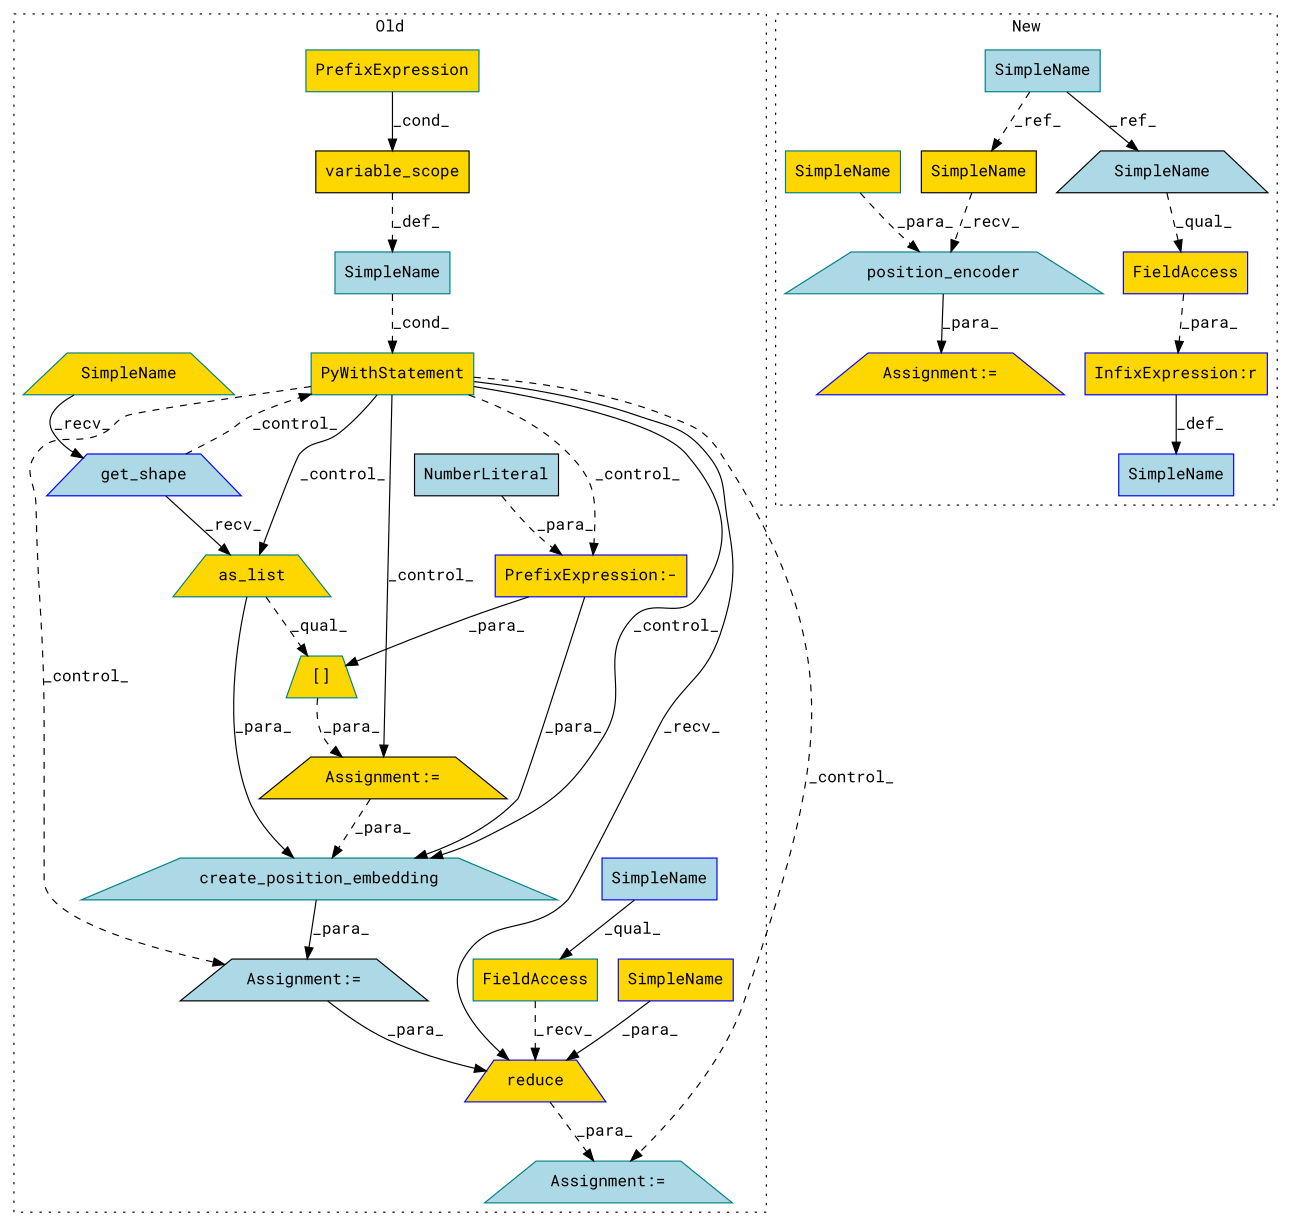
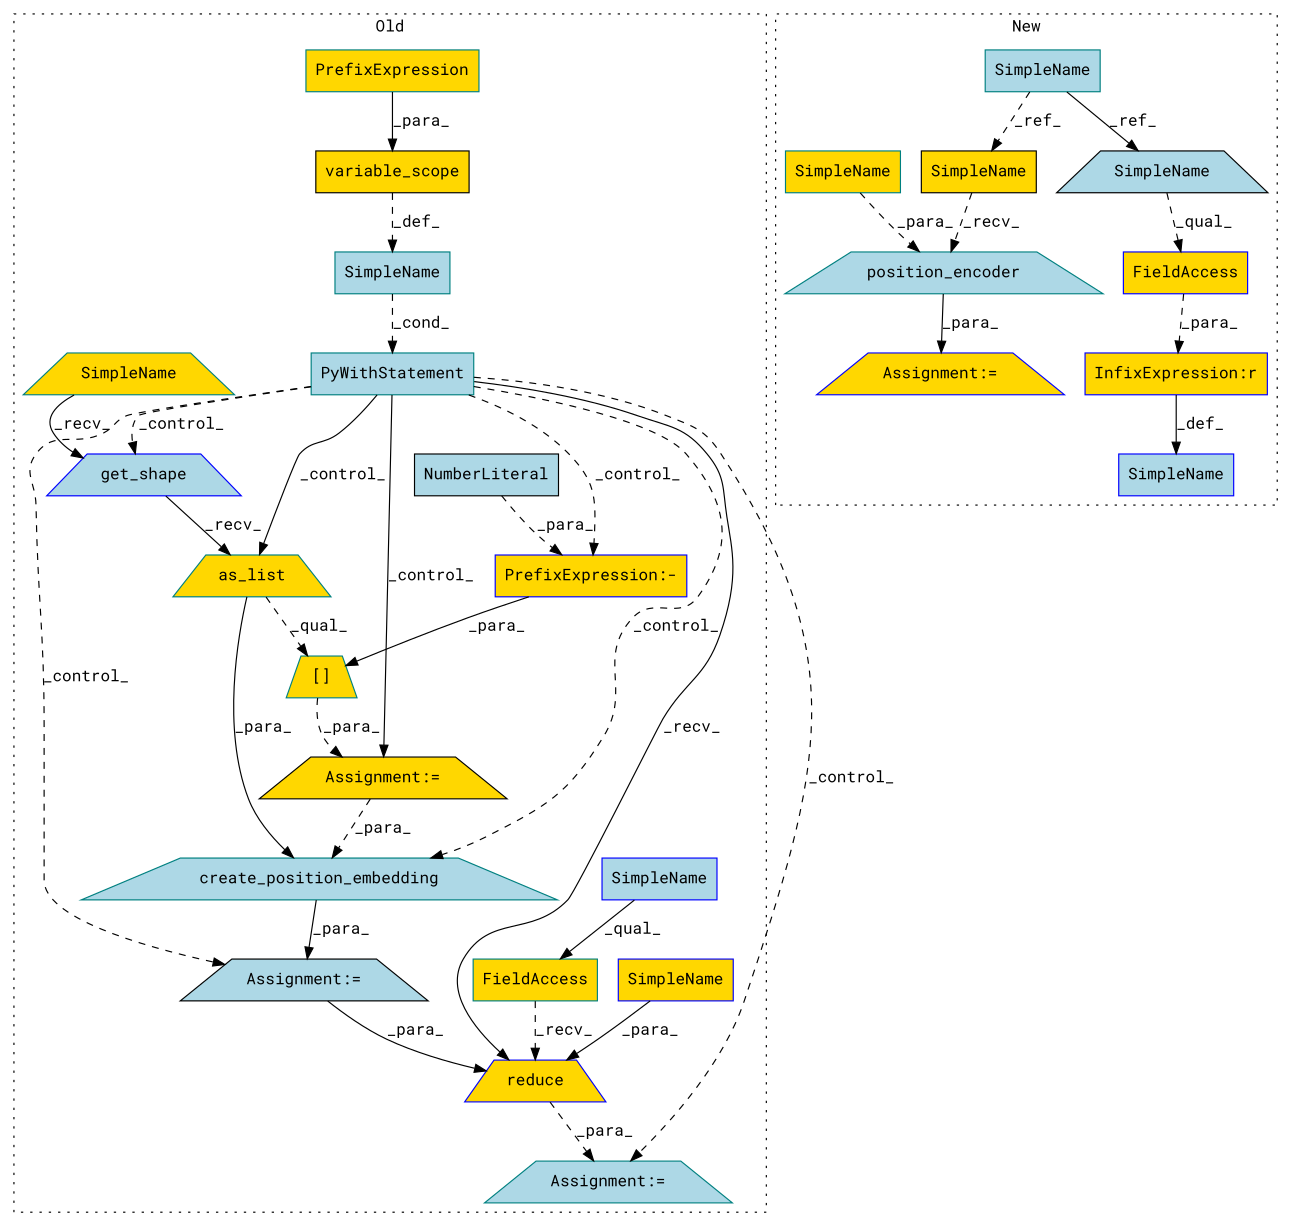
(421, 121) -> (421, 121)
(392, 374) -> (392, 374)
(241, 422) -> (211, 402)
(691, 603) -> (691, 603)
(535, 750) -> none
